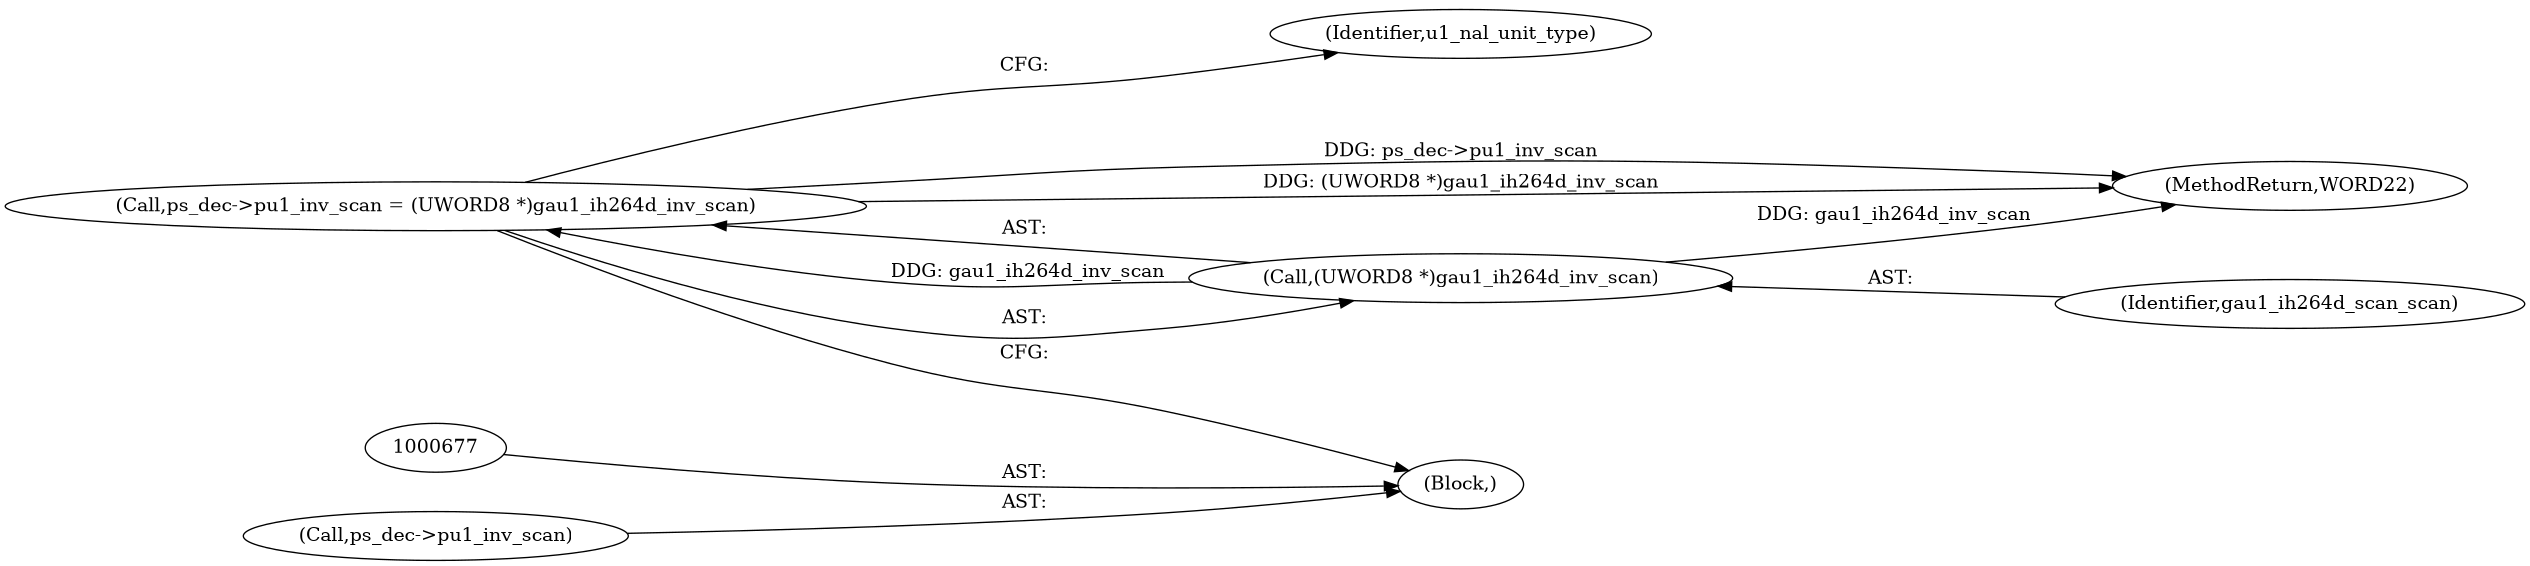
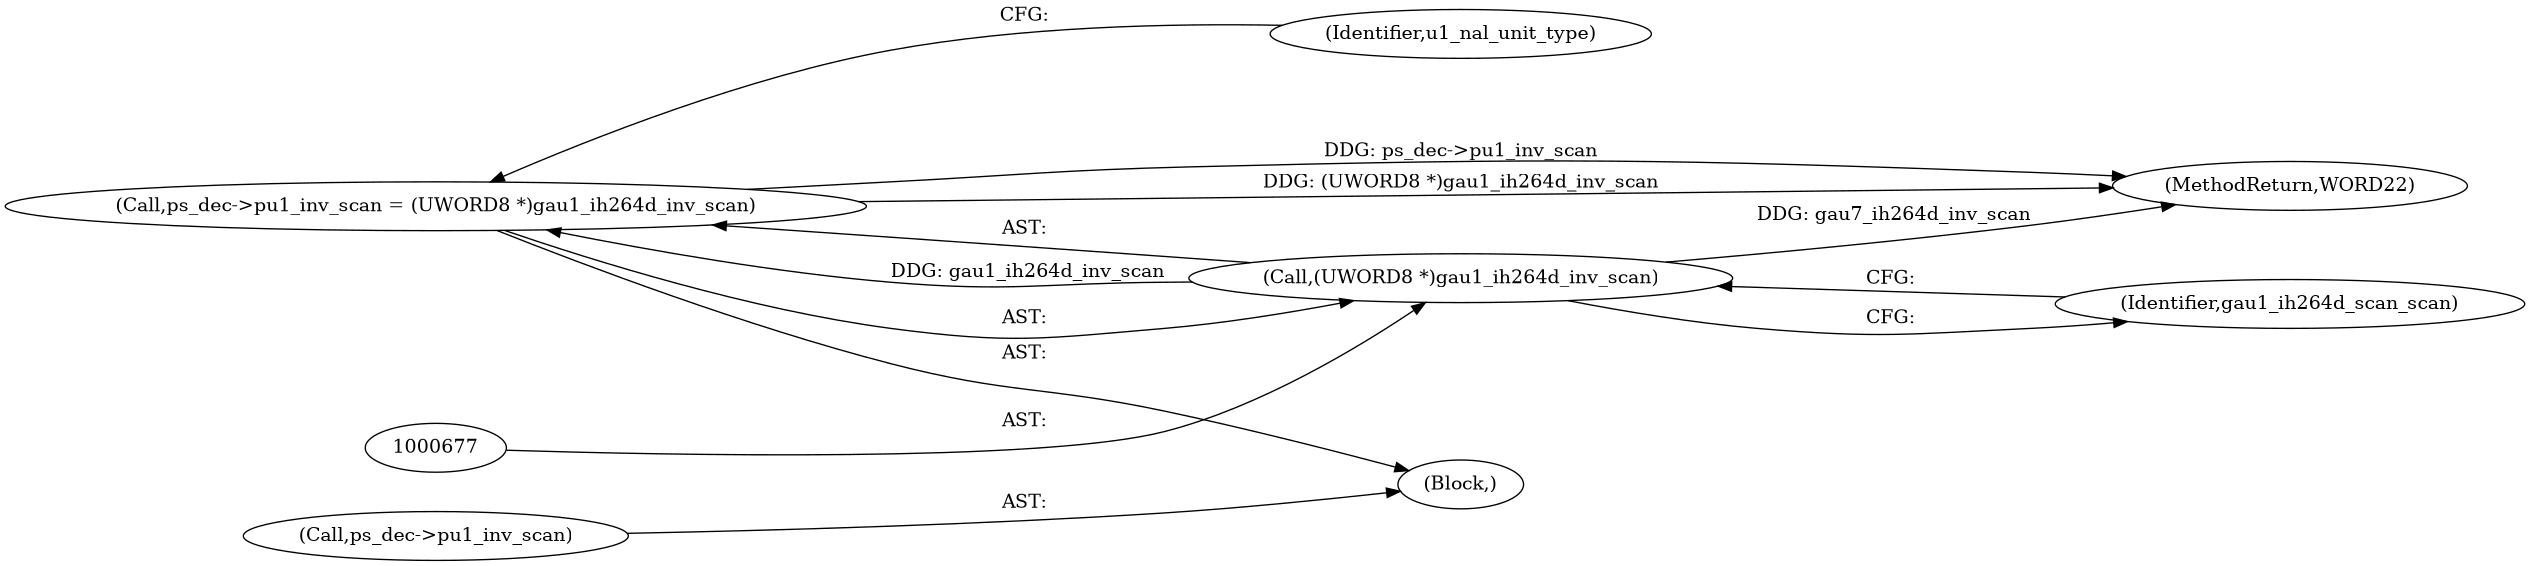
(921, 97) -> (883, 52)
(1894, 215) -> (1894, 215)
(1894, 279) -> (1894, 279)
none -> (1840, 334)
(1028, 353) -> (1028, 353)
(943, 485) -> (975, 451)
